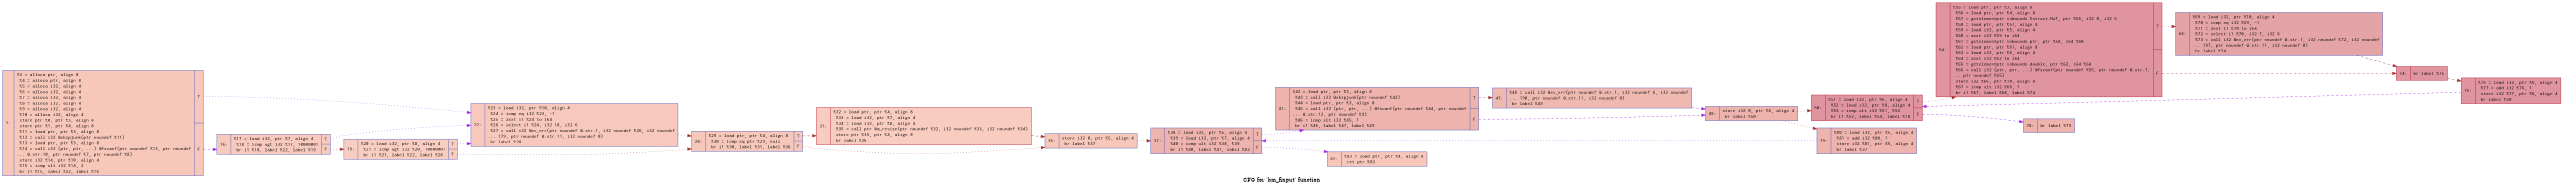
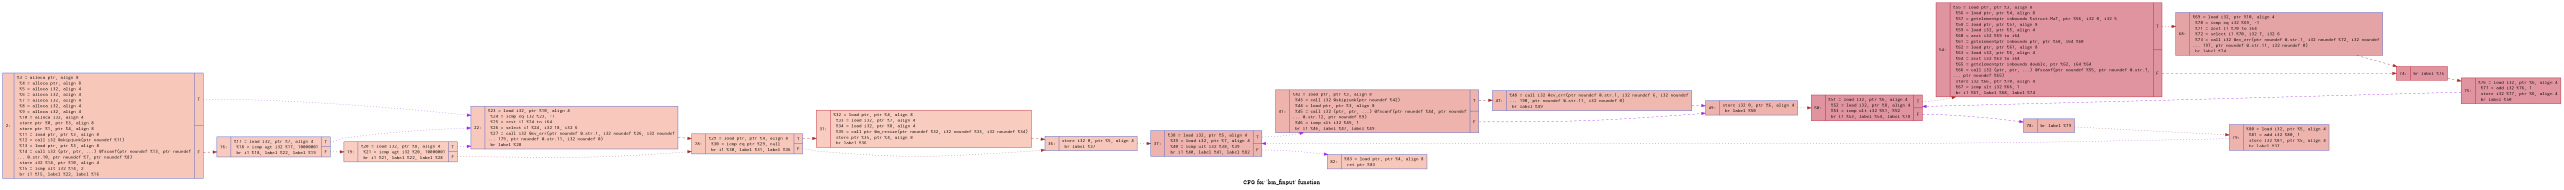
(1798, 124) -> (2150, 131)
(683, 135) -> (683, 138)
(208, 150) -> (208, 152)
